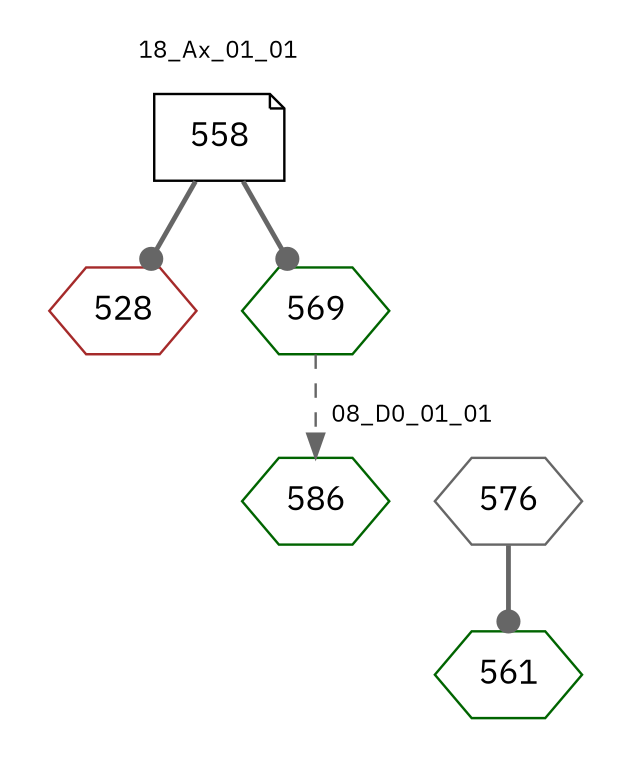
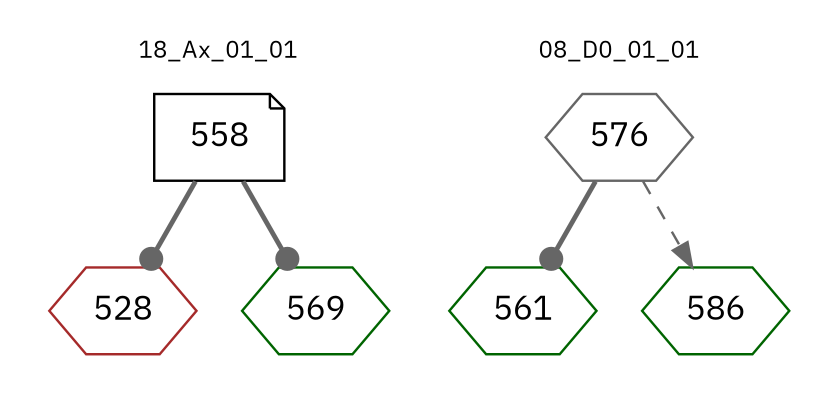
(316, 407) -> (662, 214)
